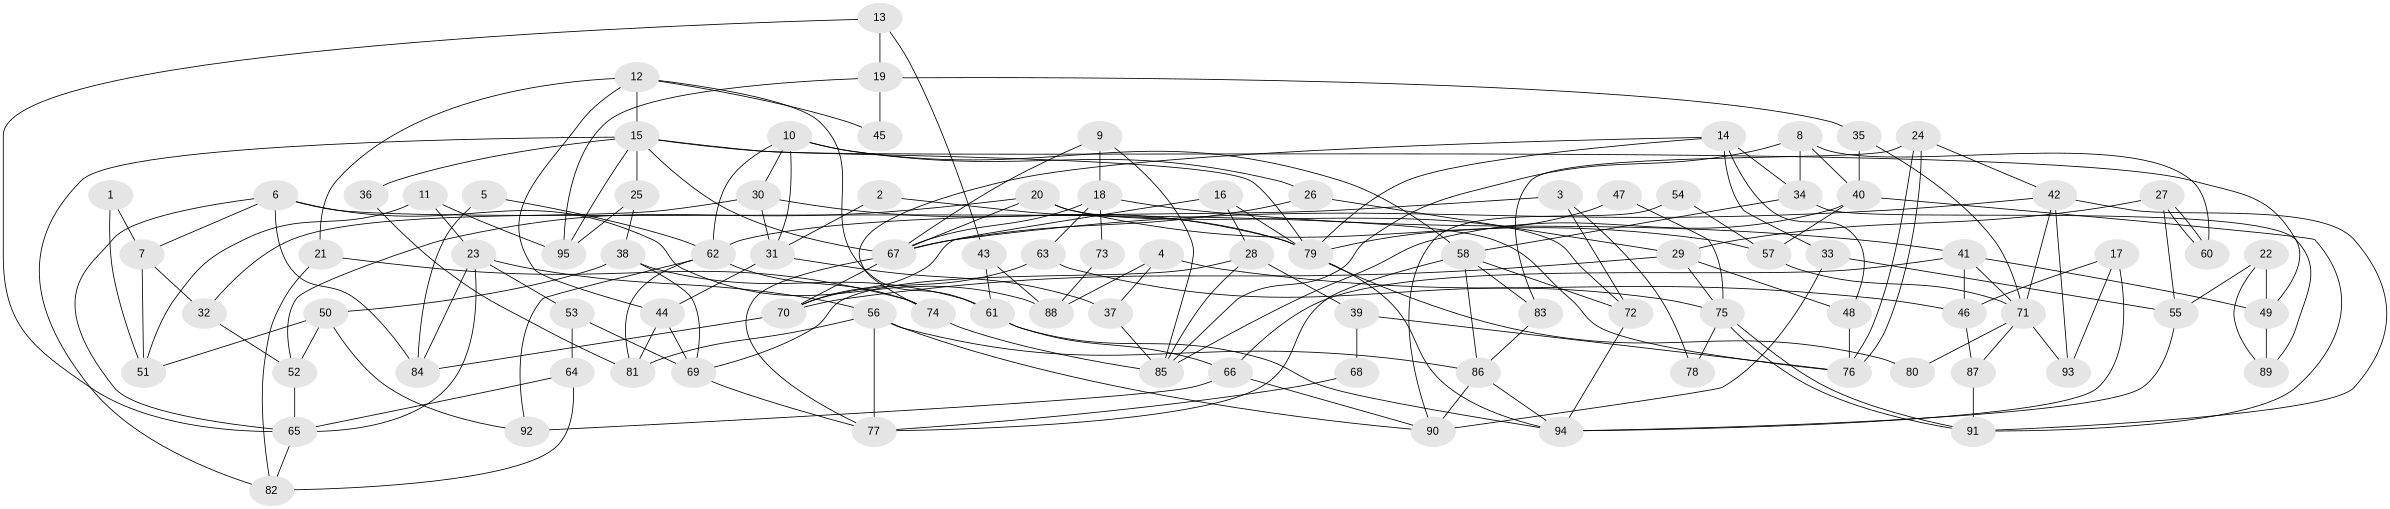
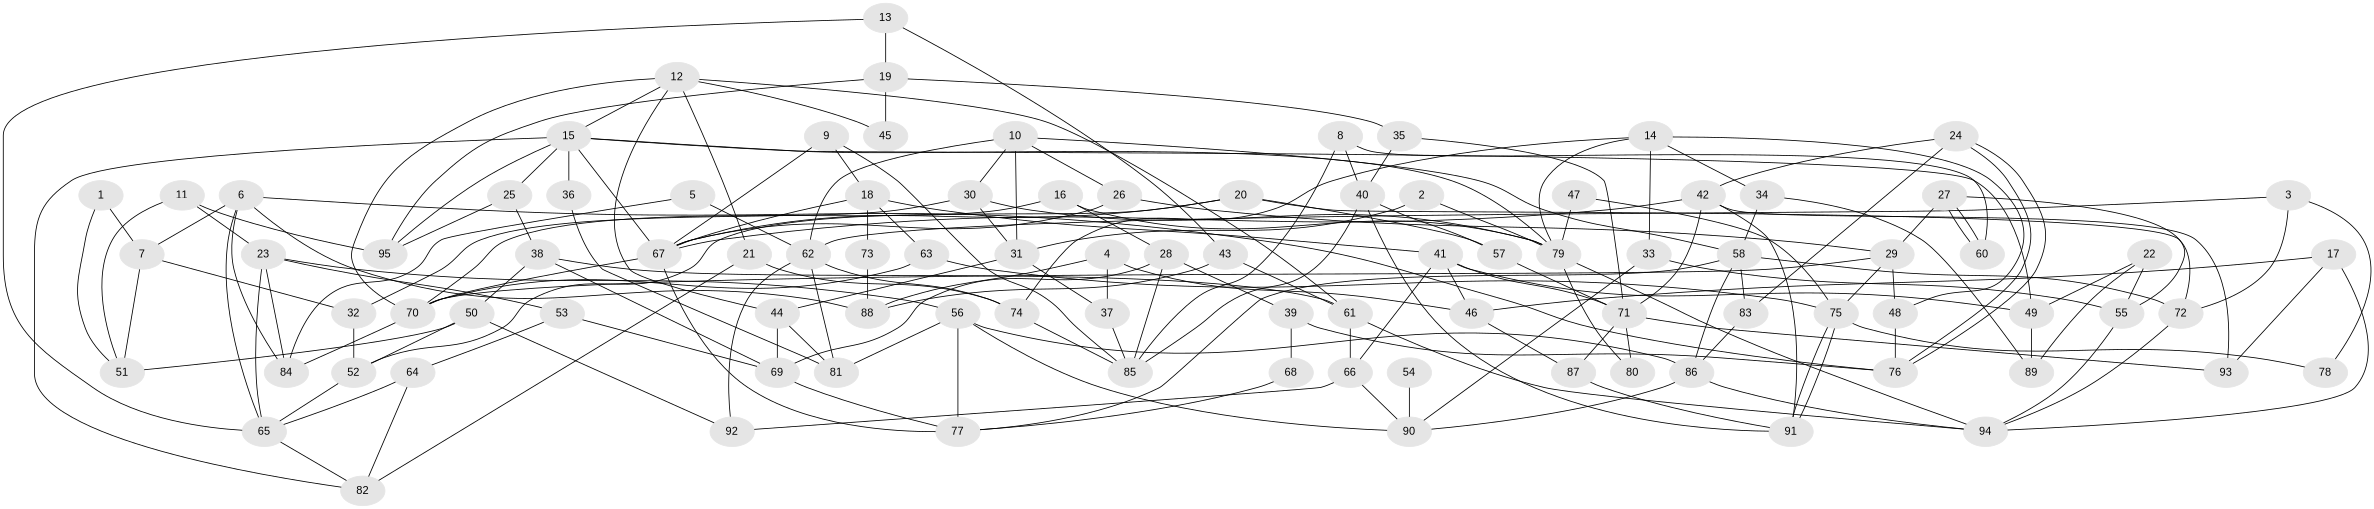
none -> (442, 136)
(1800, 166) -> none
(1719, 222) -> none
